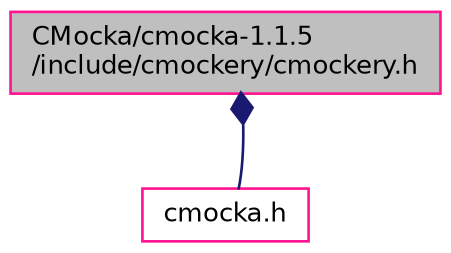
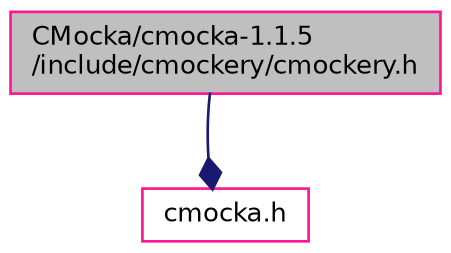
(243, 157) -> (208, 125)
